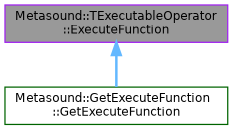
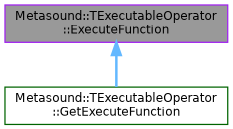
(116, 106) -> (116, 106)
